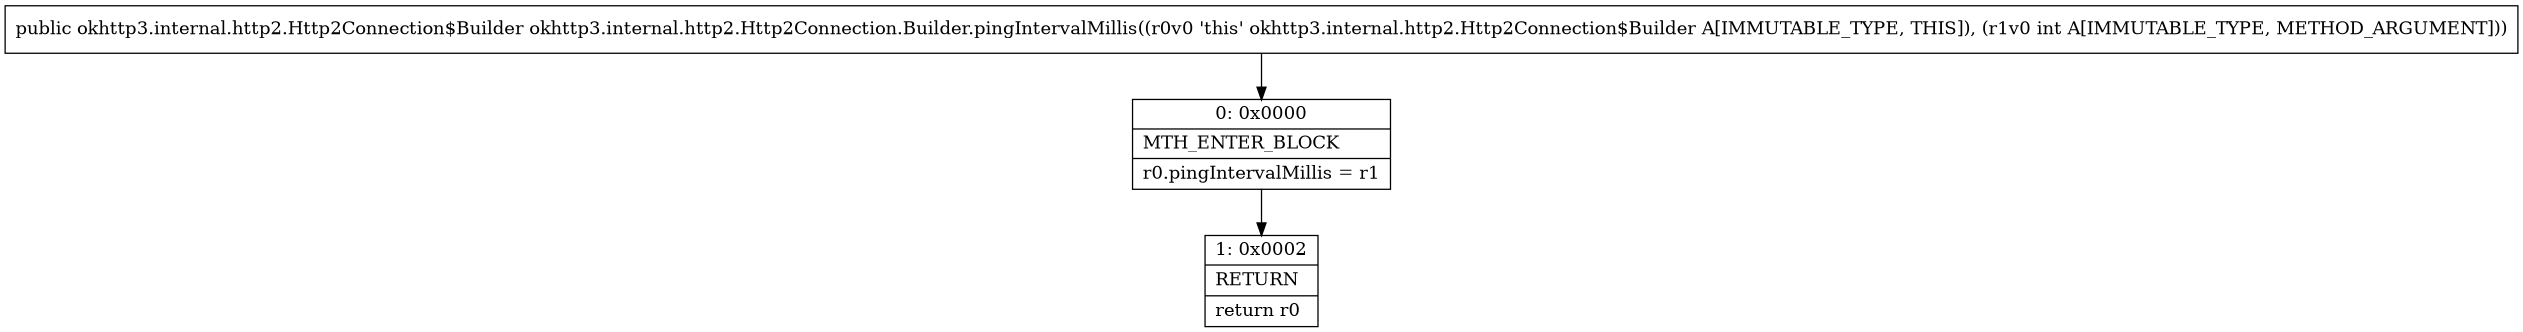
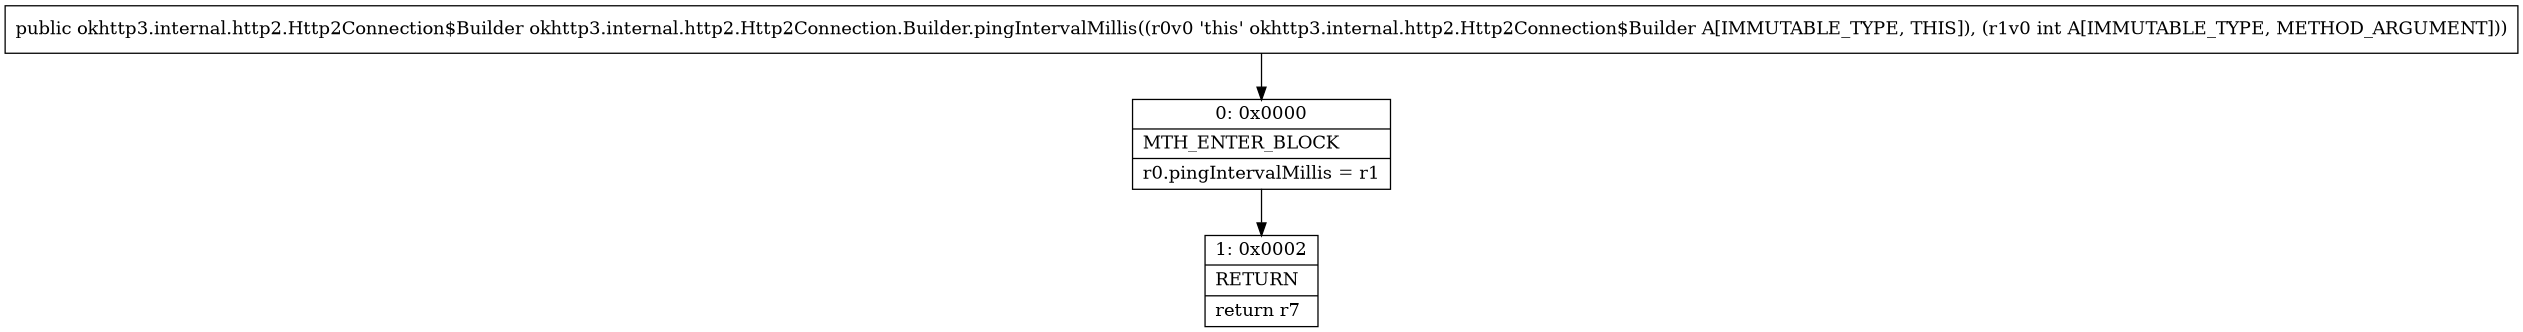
(1258, 311) -> (1258, 311)
